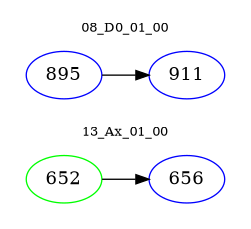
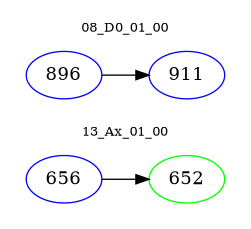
(64, 75) -> (64, 75)
(119, 179) -> (119, 179)
